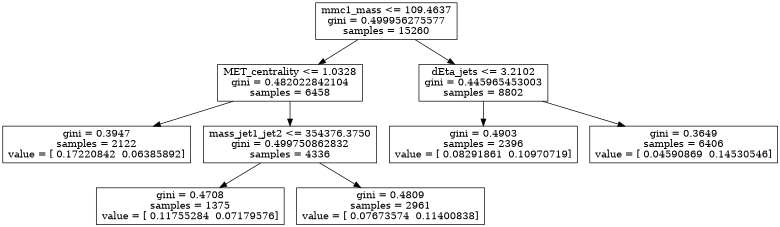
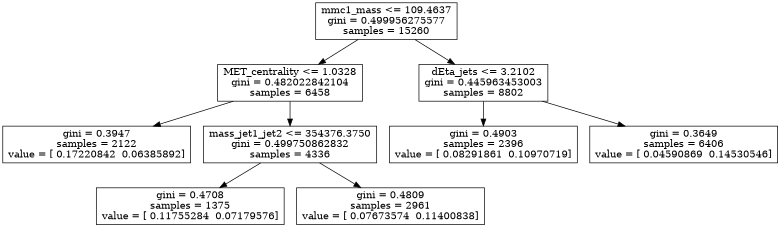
(483, 83) -> (483, 83)
